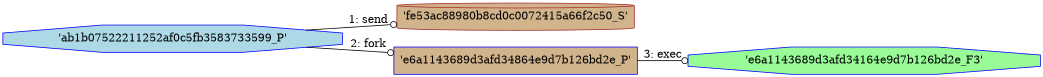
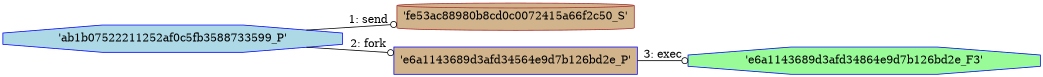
(173, 39) -> (173, 39)
(516, 61) -> (516, 61)
(864, 61) -> (864, 61)
